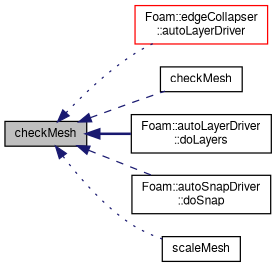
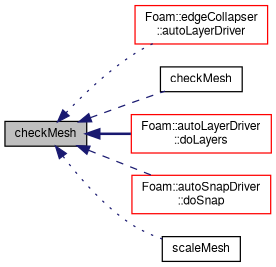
(201, 134) -> (201, 134)
(201, 195) -> (201, 195)
